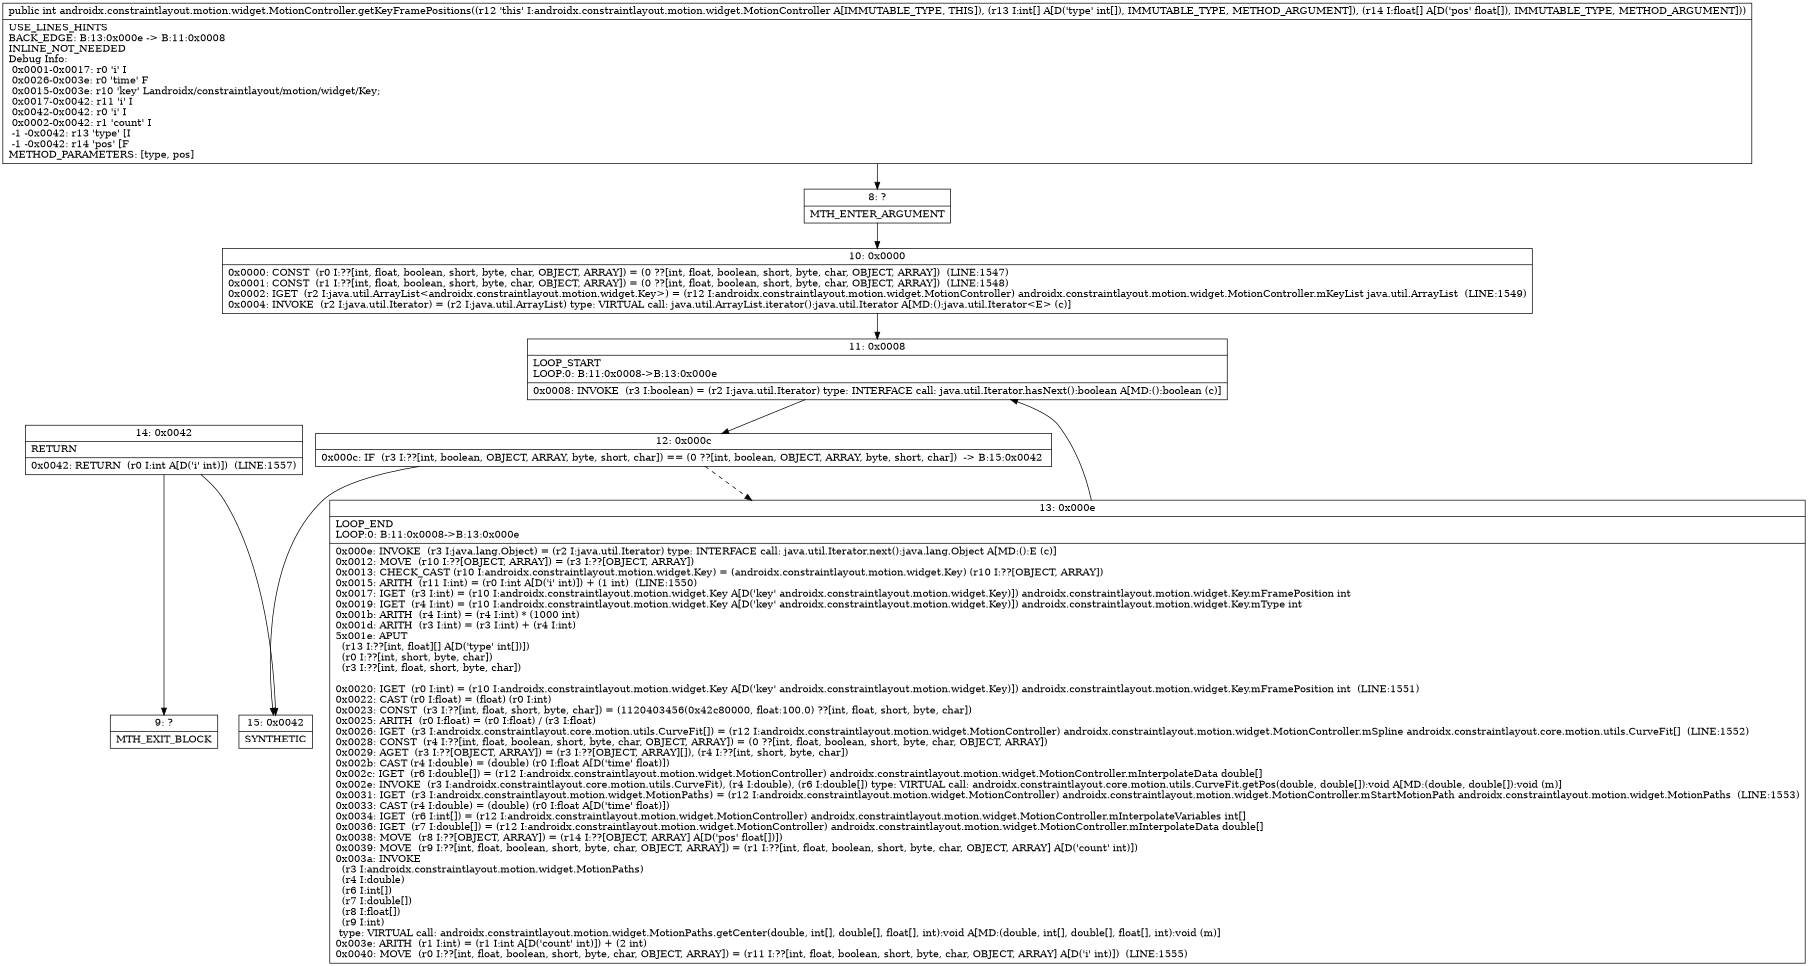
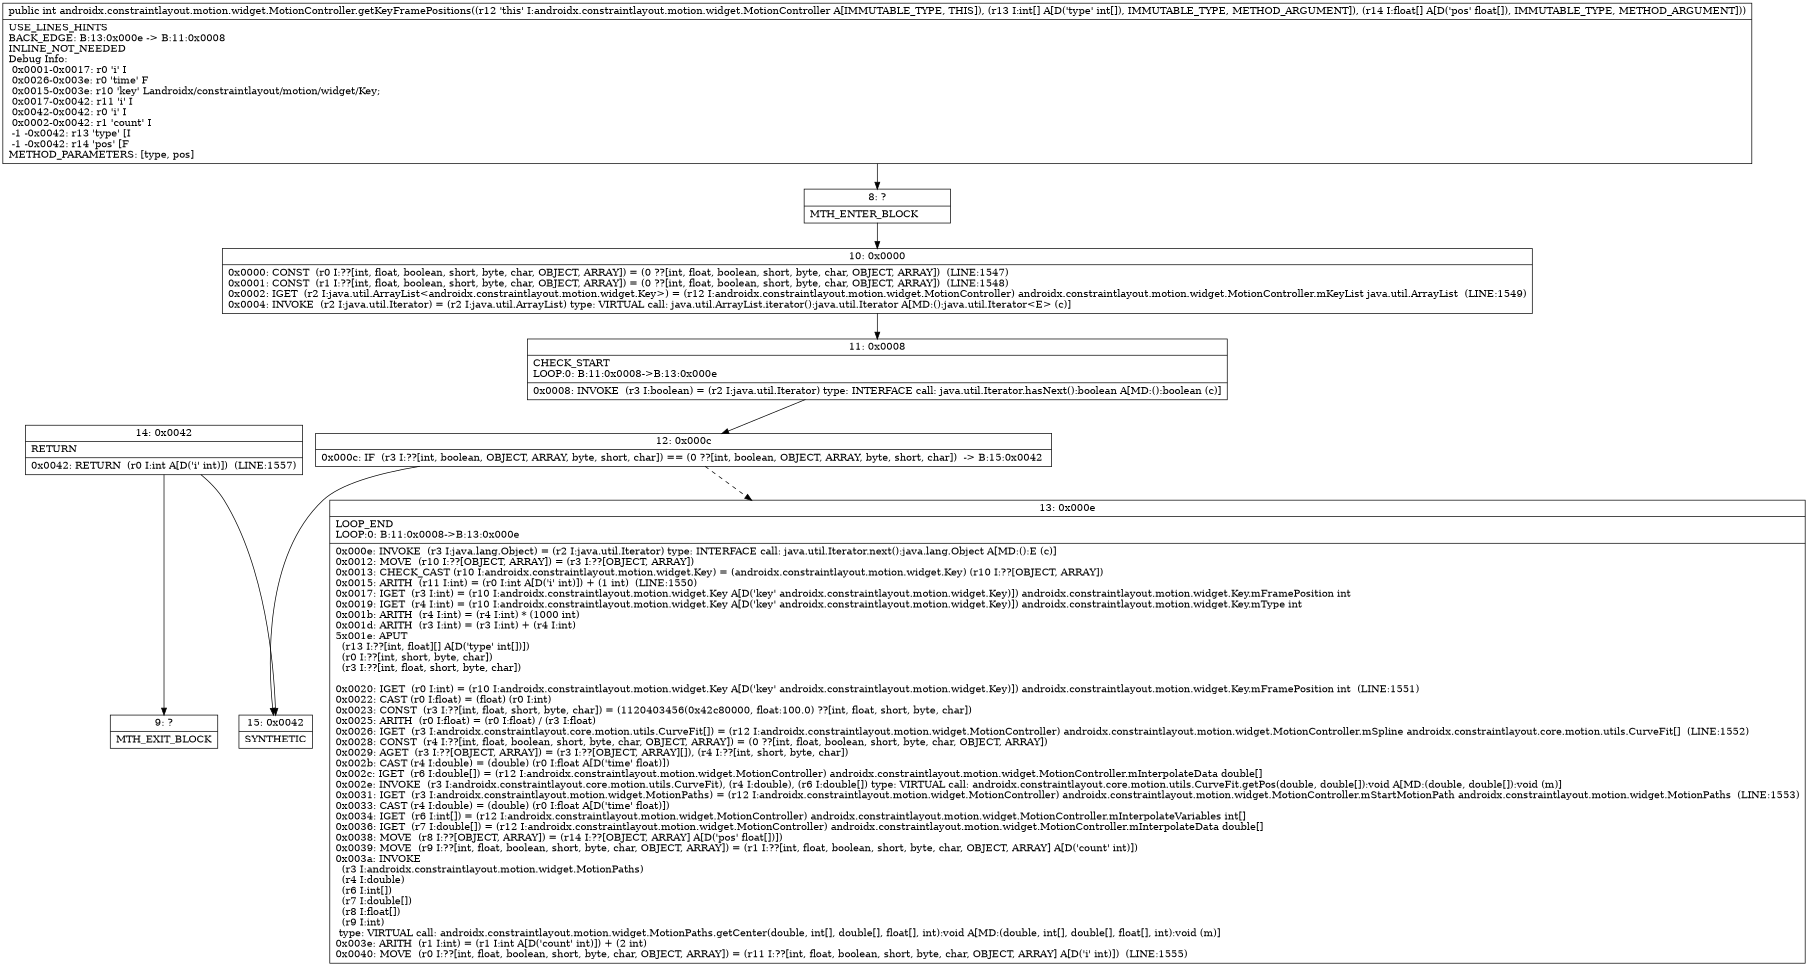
(877, 214) -> (864, 214)
(567, 363) -> (572, 363)
(1068, 440) -> none
